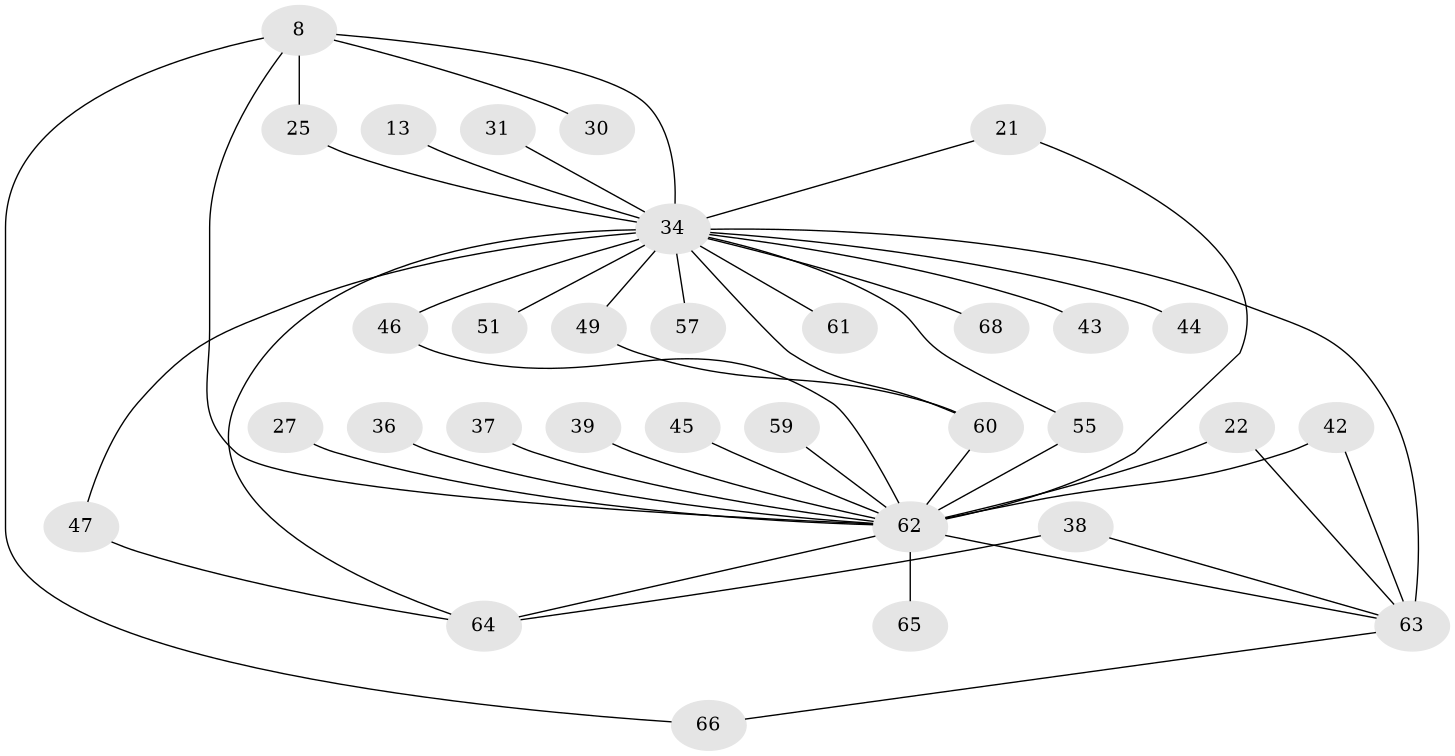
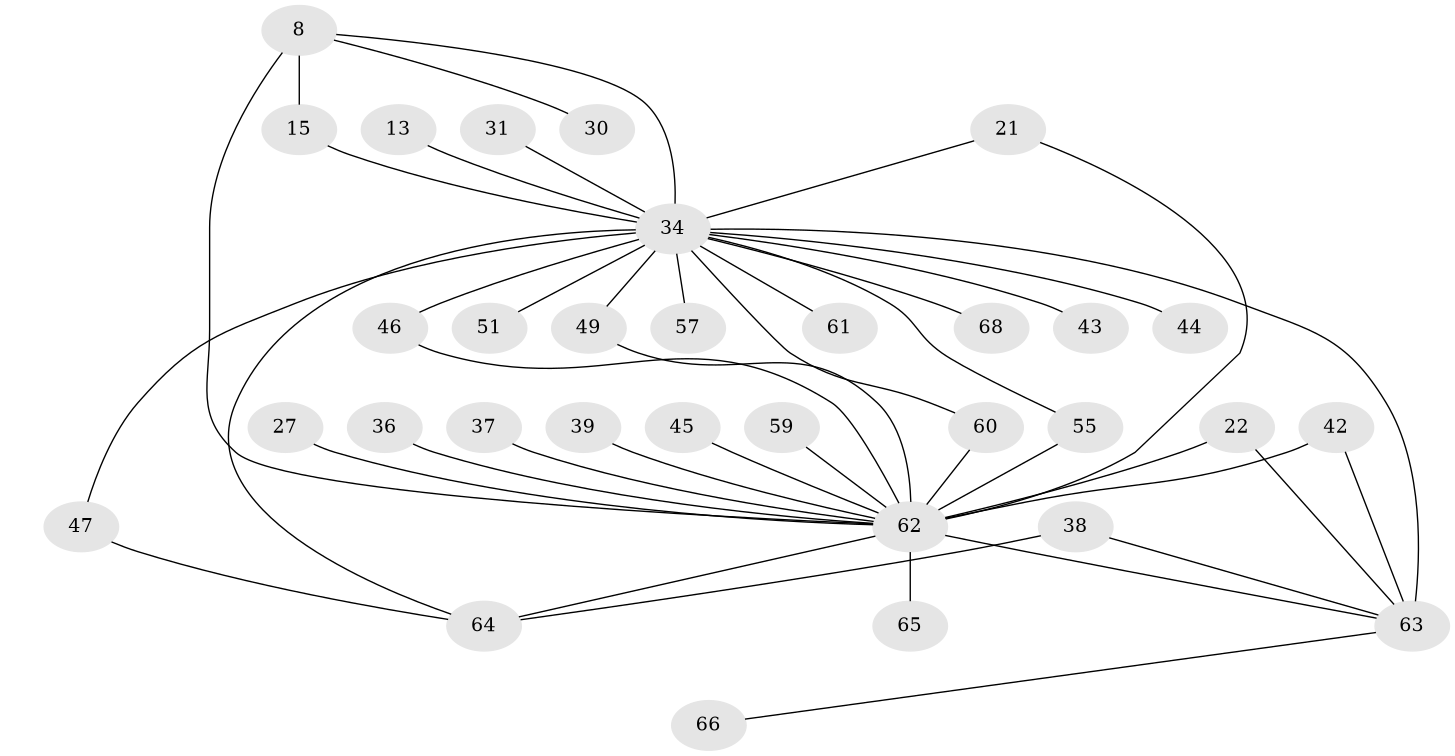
(299, 130) -> (299, 130)
(812, 381) -> (786, 363)
(22, 562) -> none
